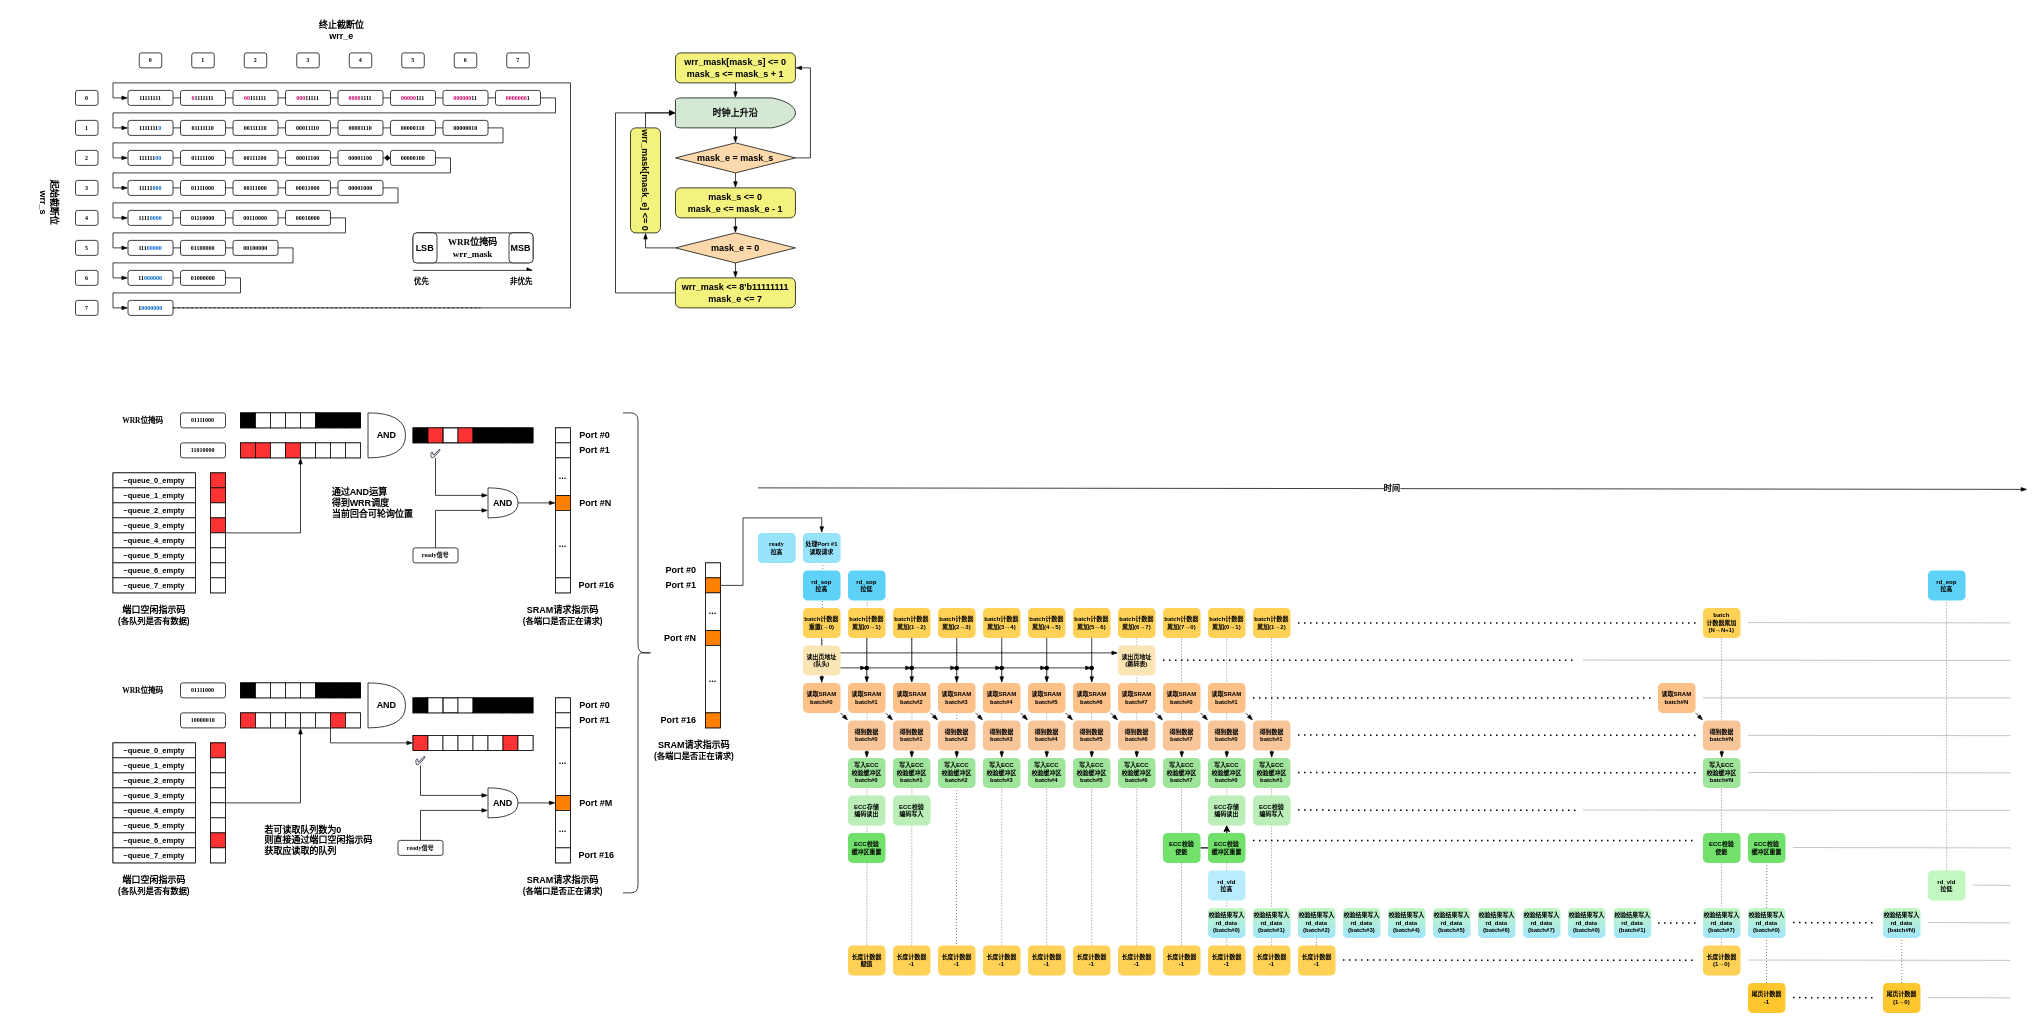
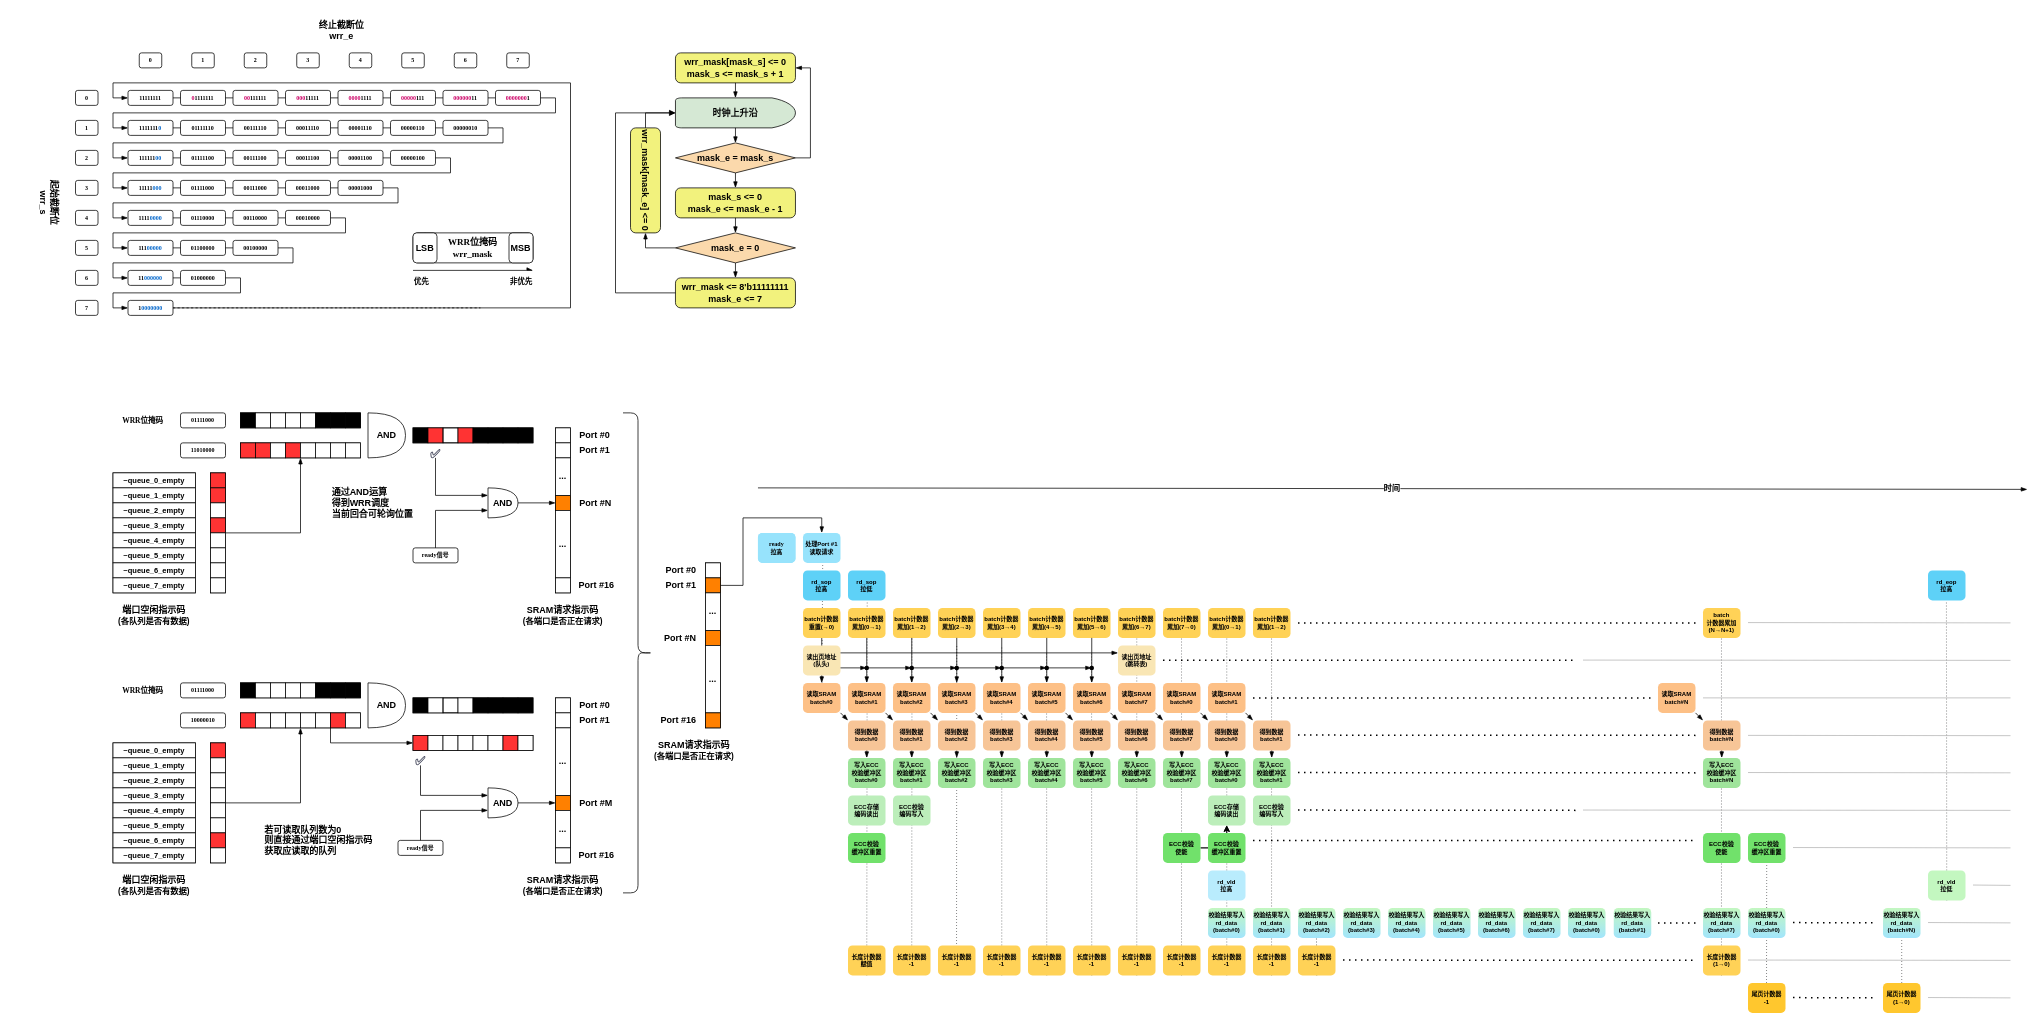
(384, 158) -> (386, 158)
